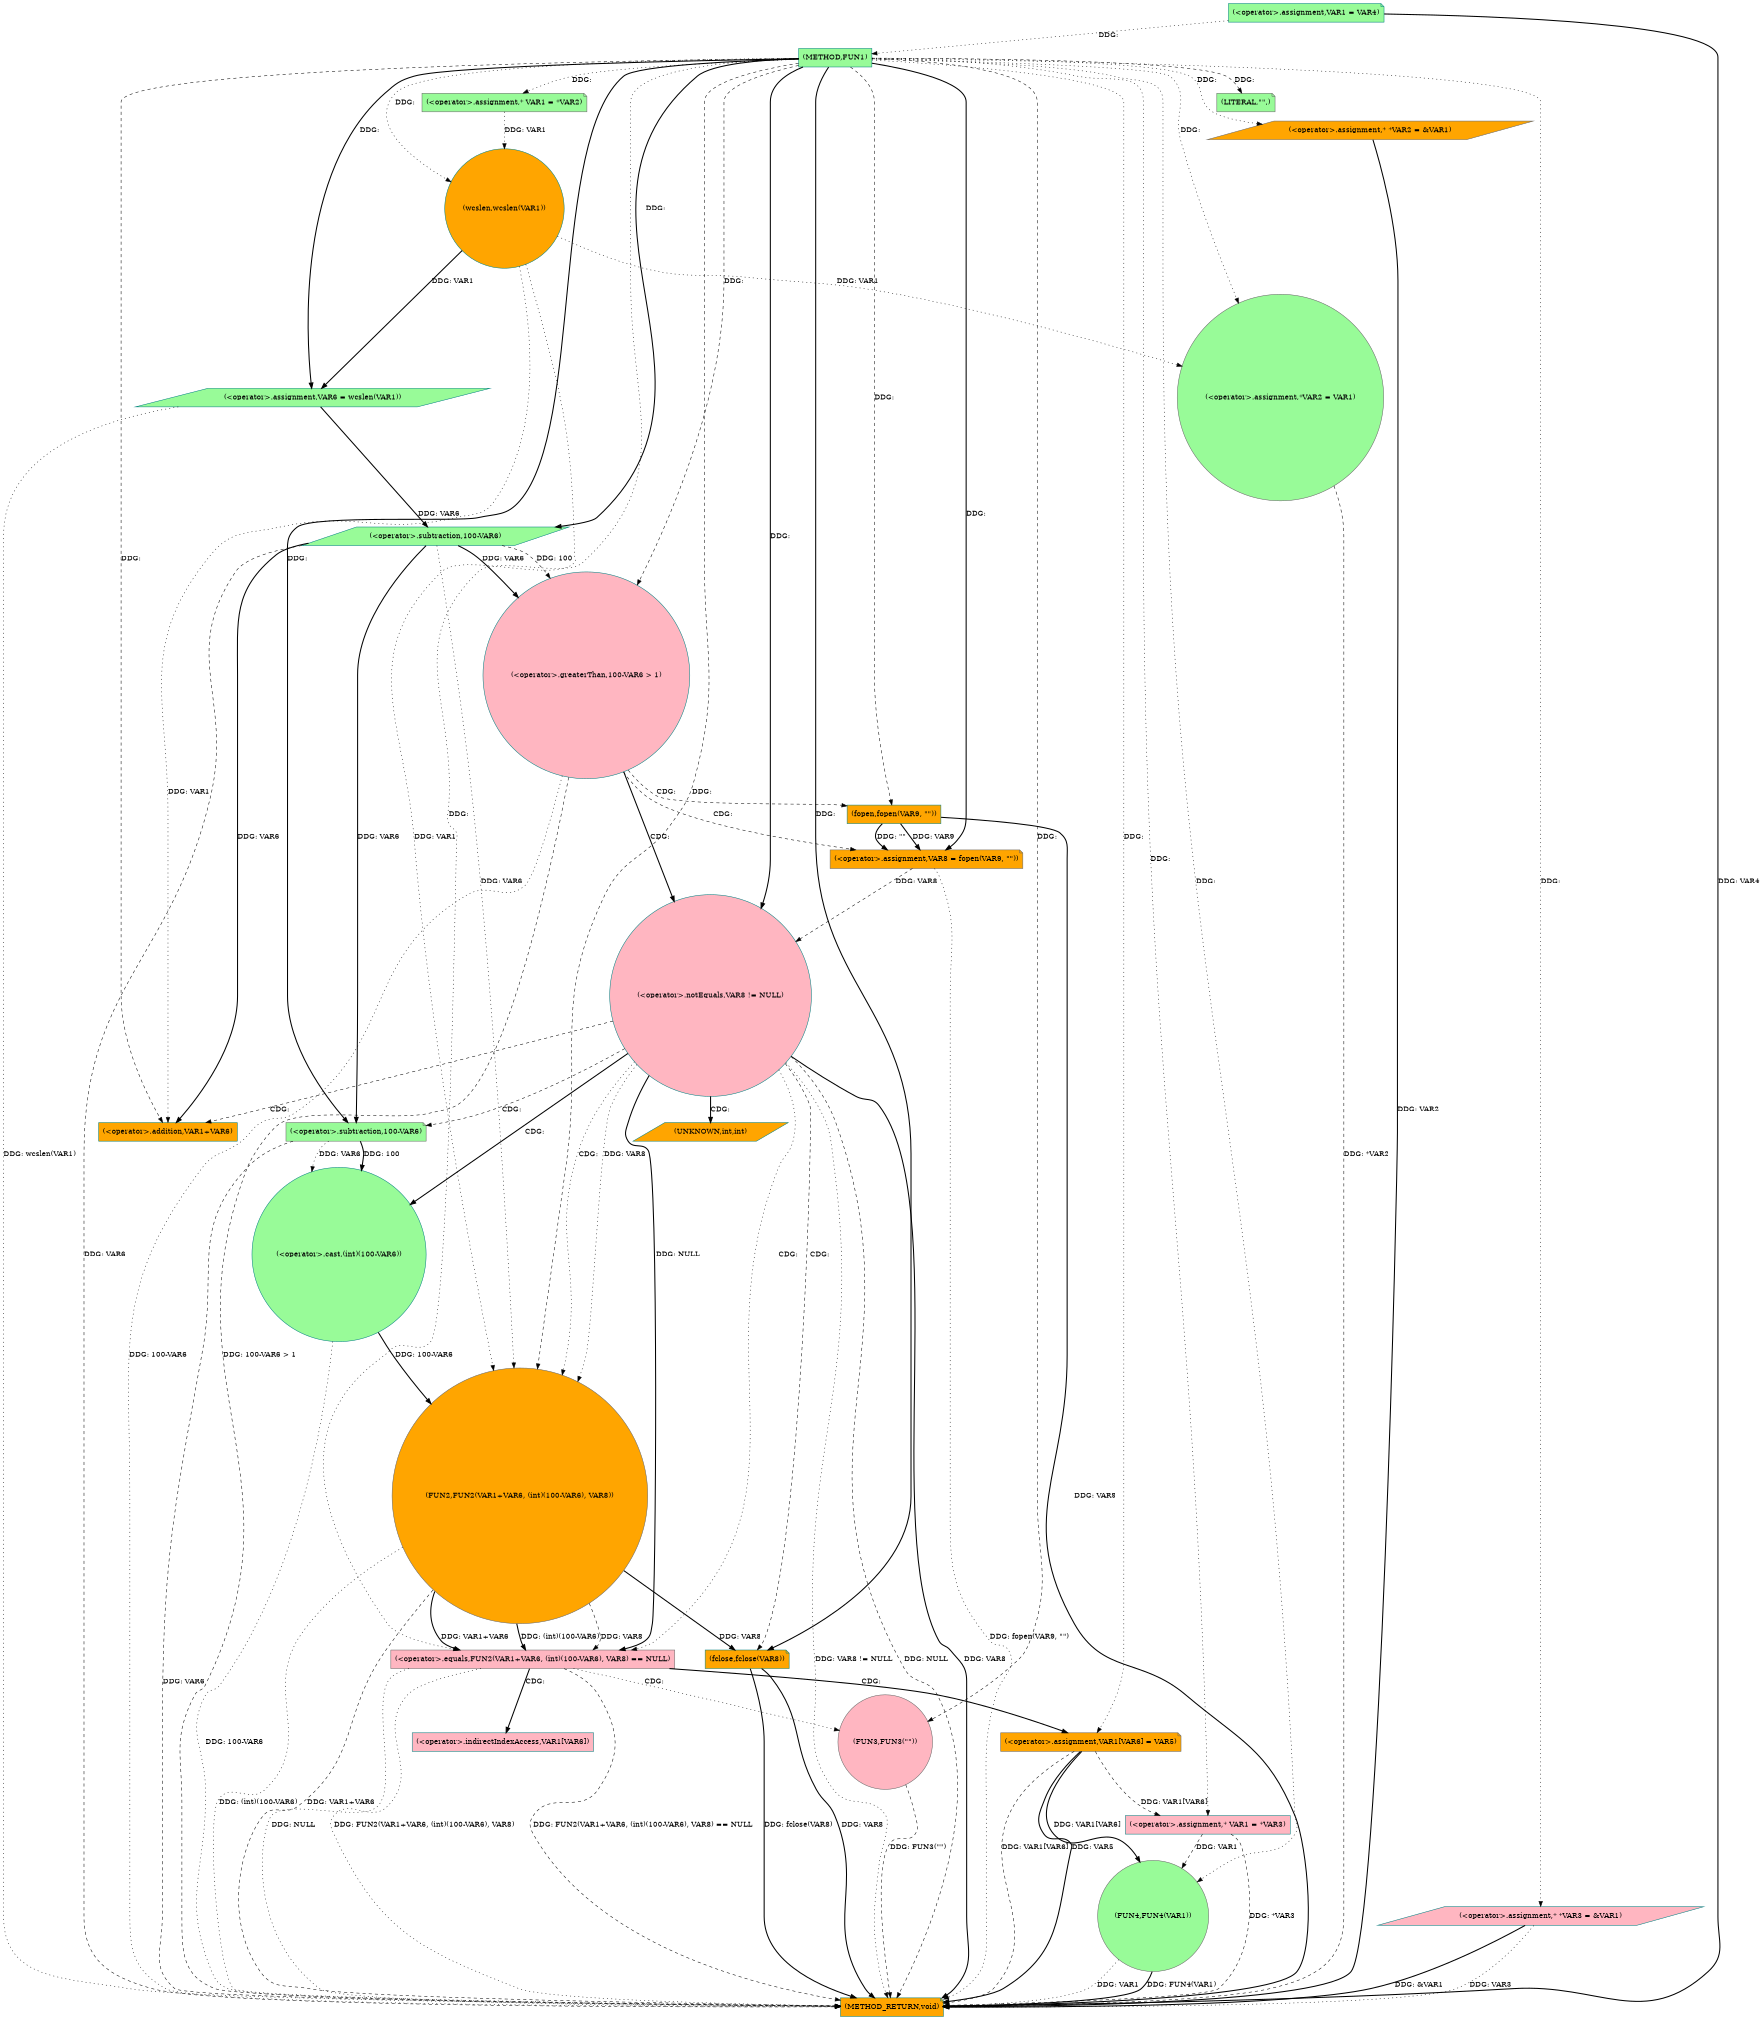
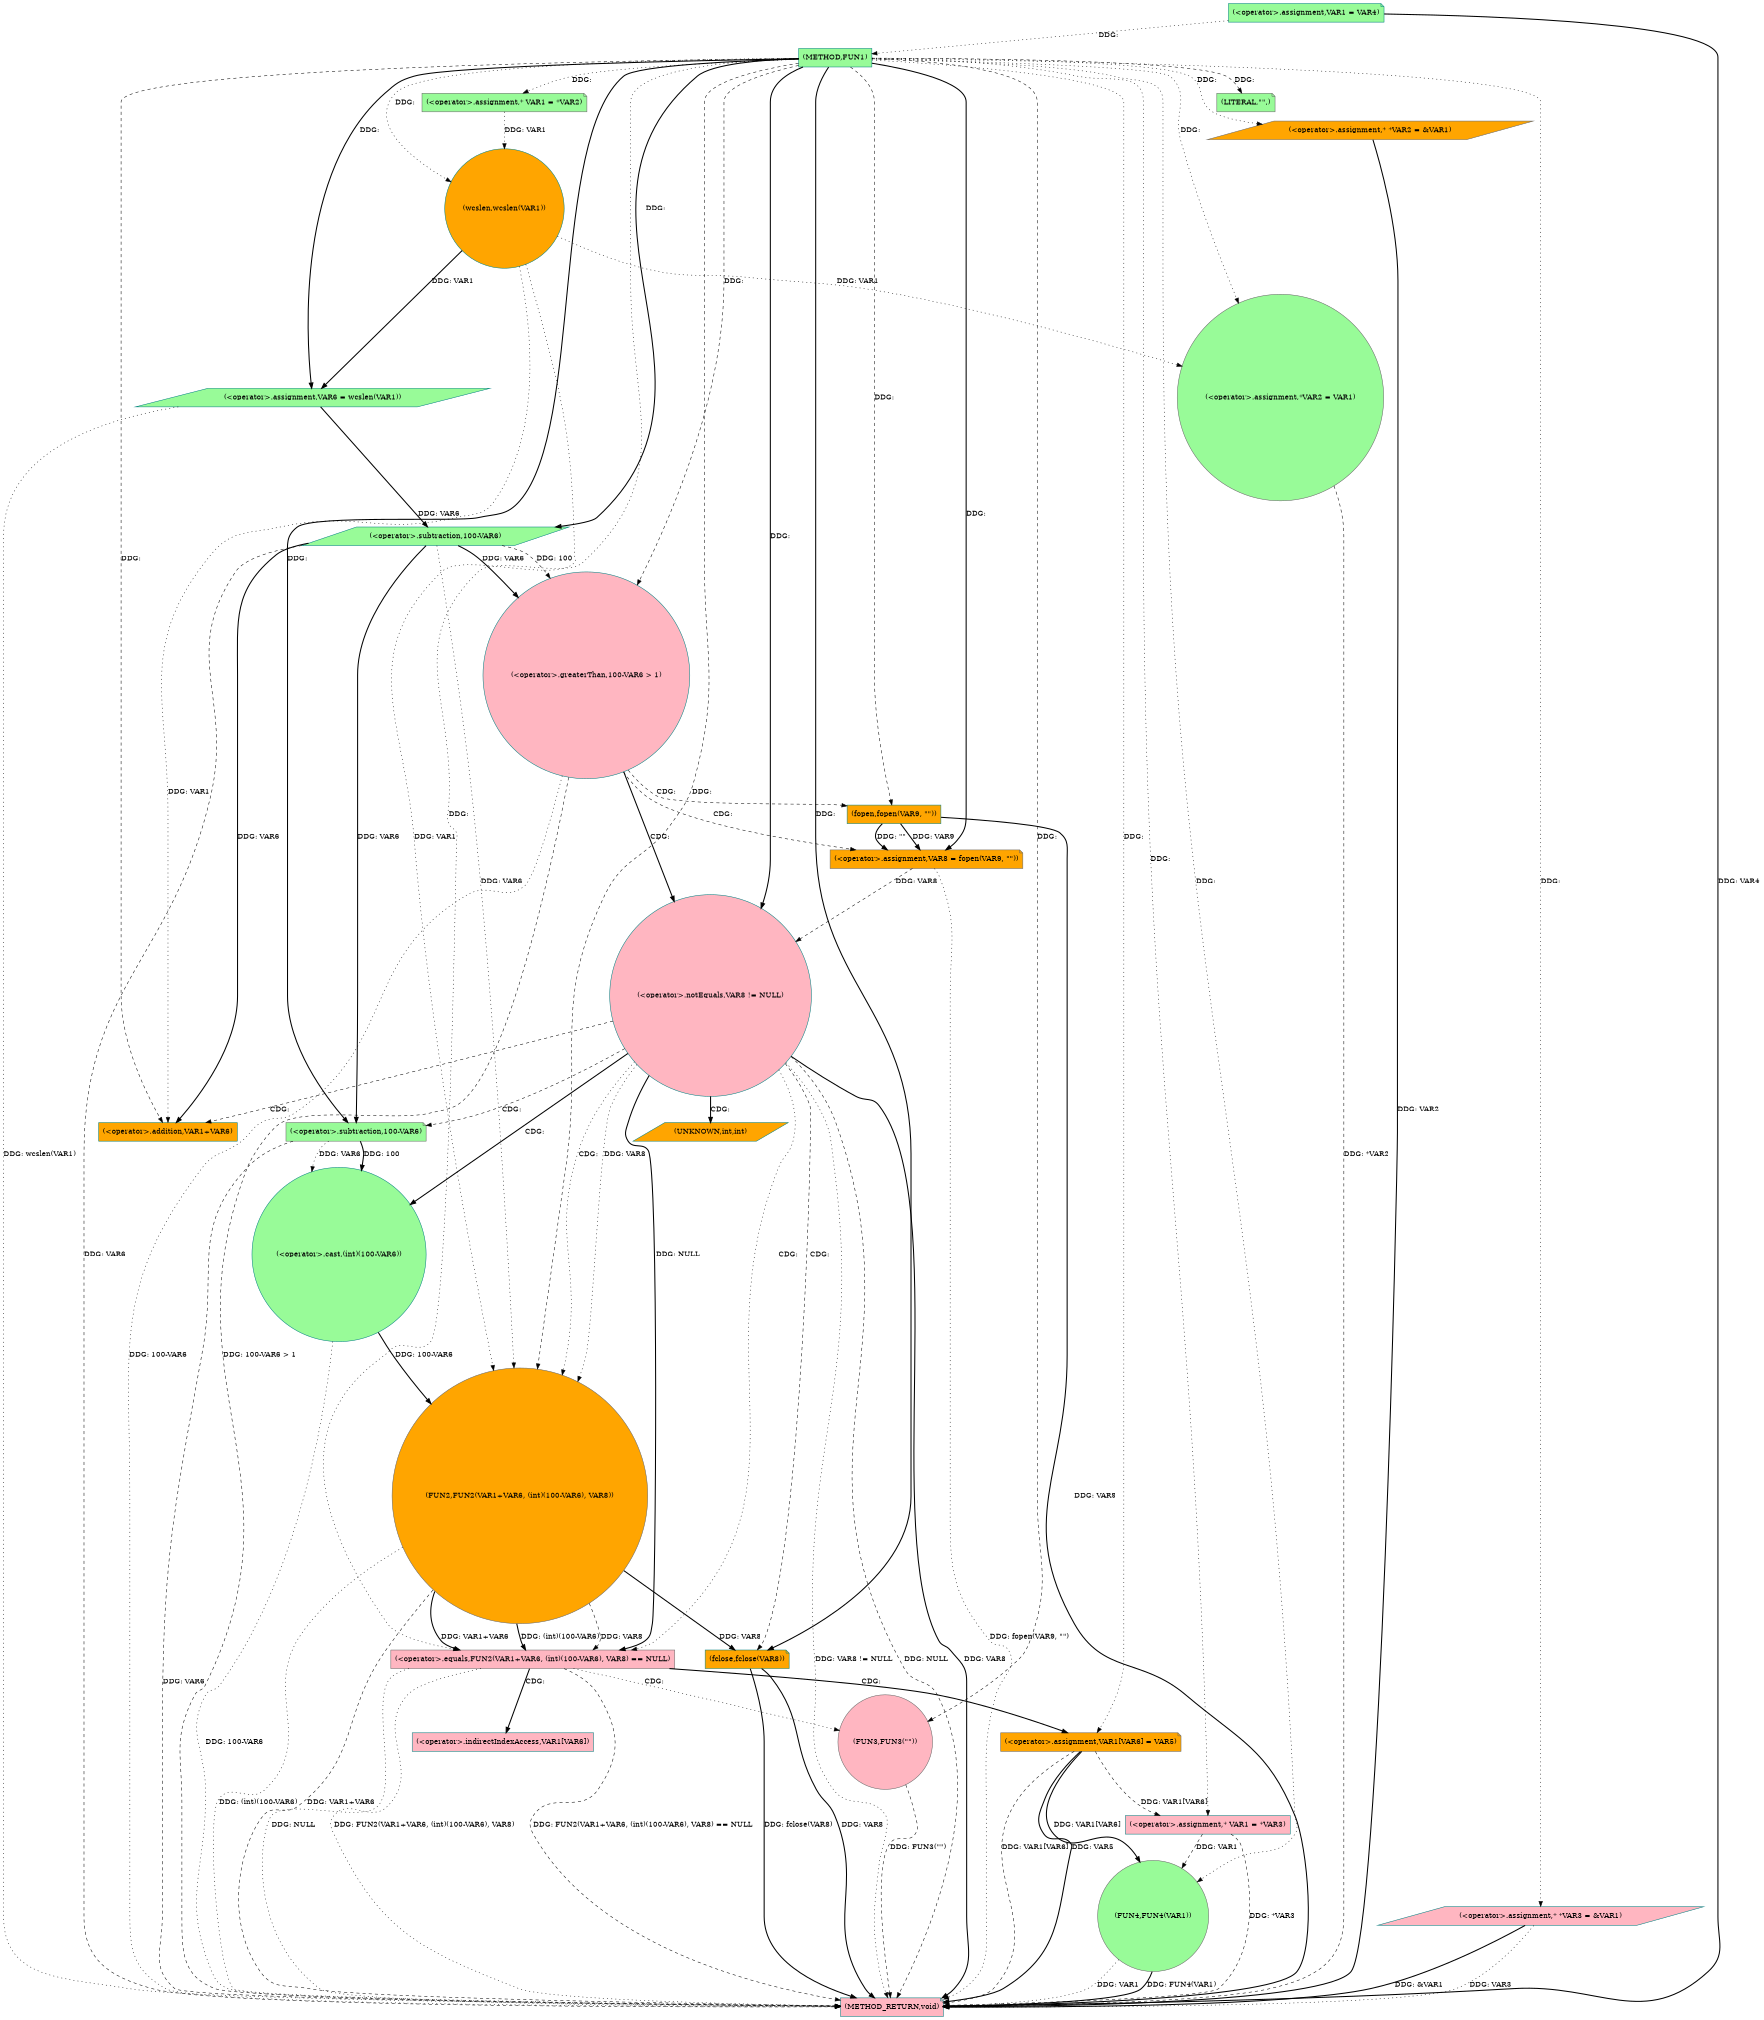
(892, 2007) -> (892, 2007)
